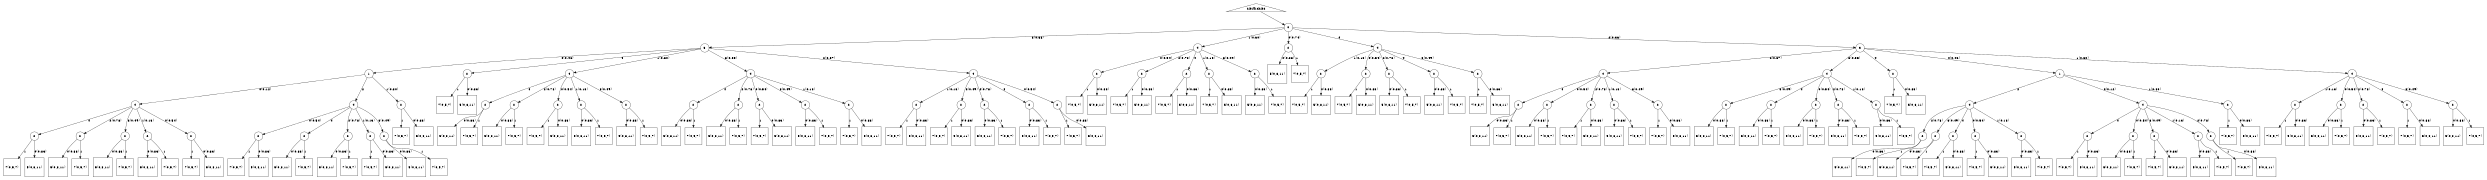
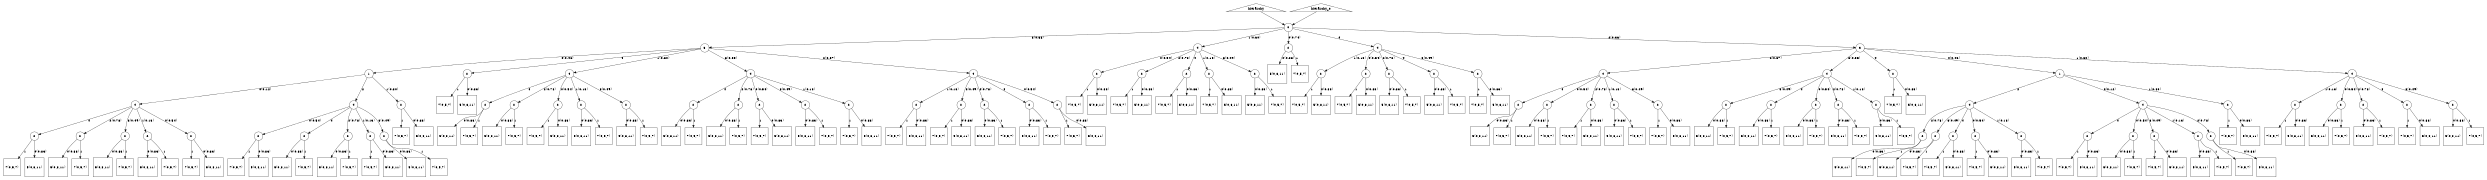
(1256, 9) -> (1256, 9)
none -> (1321, 9)
